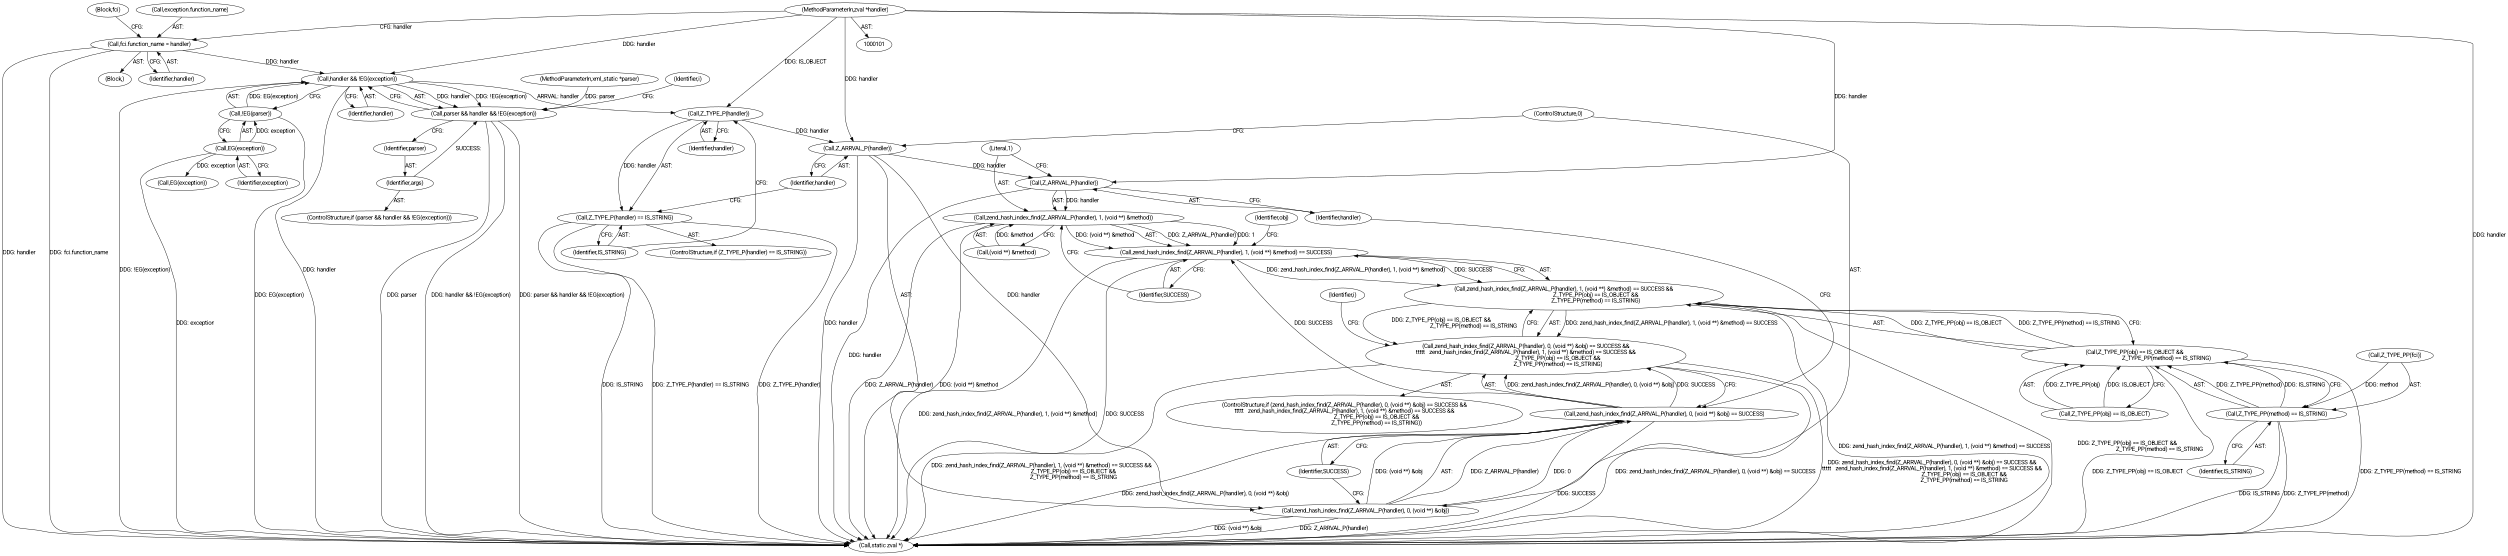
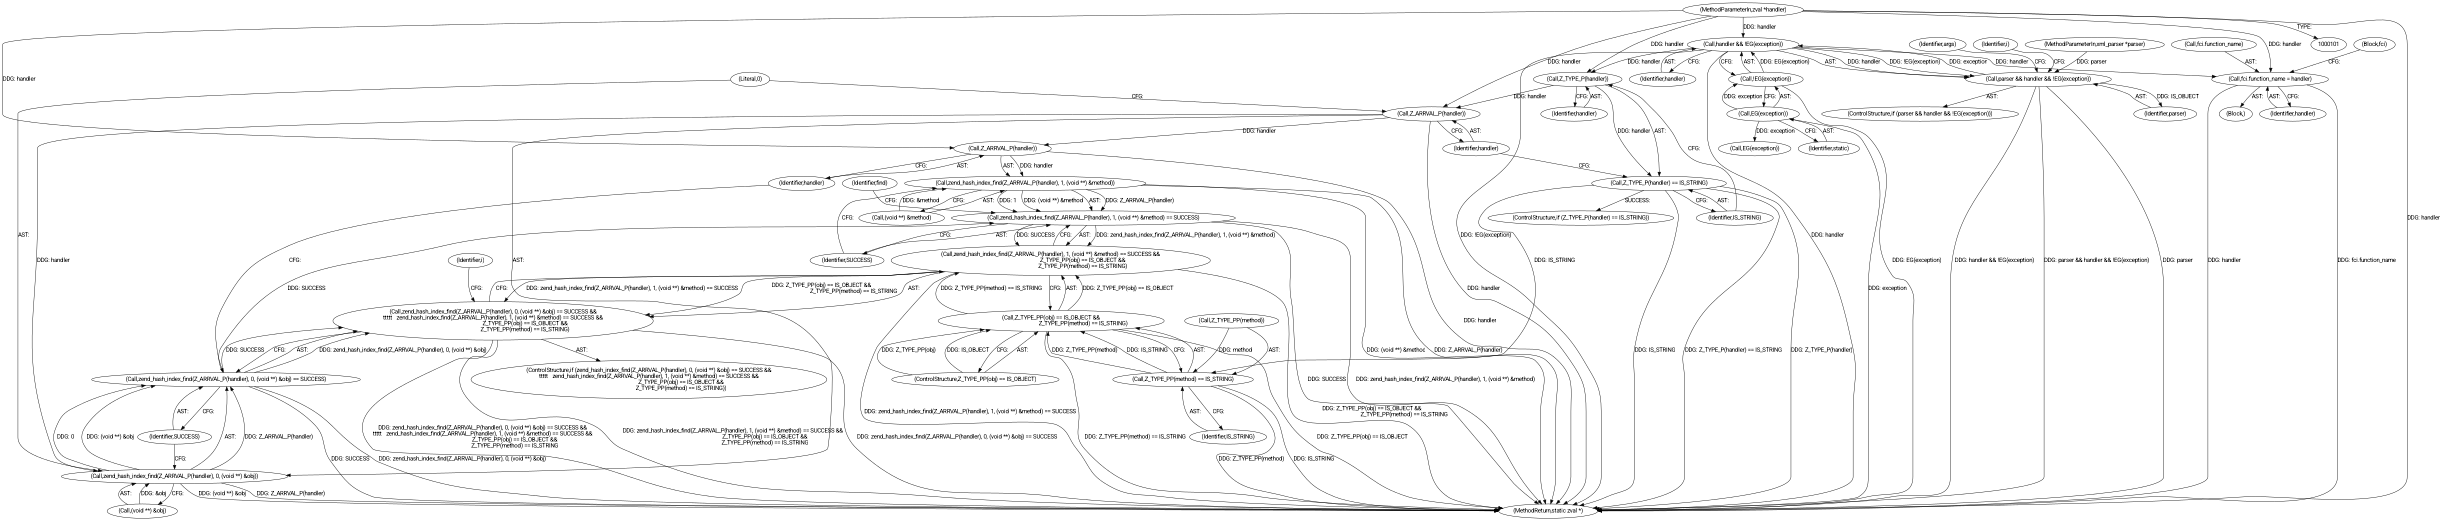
(190, 10) -> (2214, 45)
(396, 27) -> (2285, 45)
(868, 27) -> (2305, 27)
(251, 62) -> (2003, 66)
(806, 62) -> (1667, 45)
(590, 79) -> (2095, 45)
(397, 97) -> (1969, 62)
(558, 97) -> (1644, 62)
(250, 114) -> (1766, 79)
(1558, 114) -> (750, 79)
(438, 131) -> (2178, 97)
(469, 149) -> (2041, 62)
(1001, 149) -> none
(405, 164) -> (2126, 93)
(263, 183) -> (1829, 149)
(394, 199) -> (1982, 96)
(1272, 218) -> (870, 183)
(695, 235) -> (1638, 201)
none -> (1517, 338)
(2395, 356) -> (1232, 321)
(2105, 414) -> (975, 380)
none -> (142, 511)
(881, 546) -> (1548, 511)
